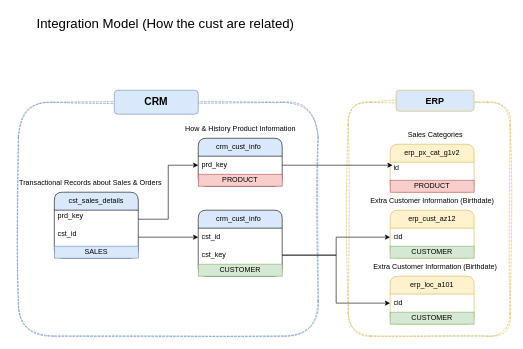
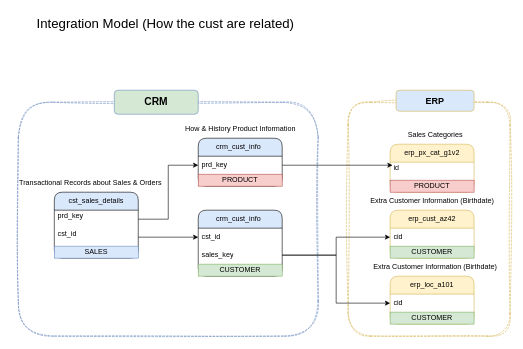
(156, 102) -> (156, 102)
(432, 219) -> (432, 219)
(216, 255) -> (219, 255)
